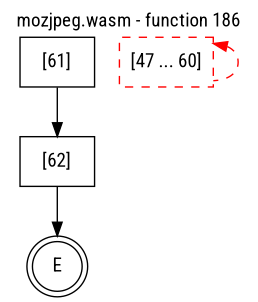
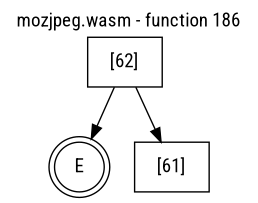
(166, 62) -> none
(57, 105) -> (146, 108)
